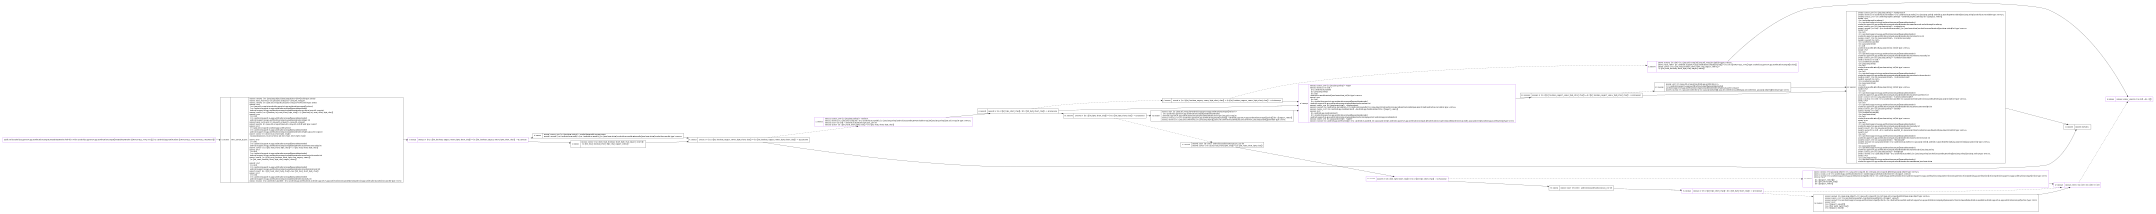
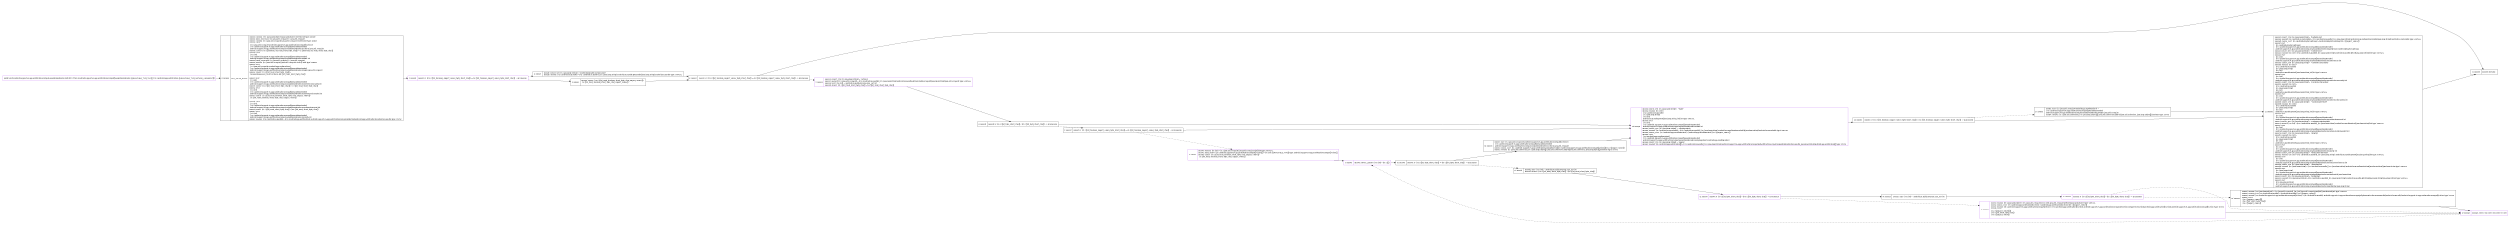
(1060, 113) -> (1393, 163)
